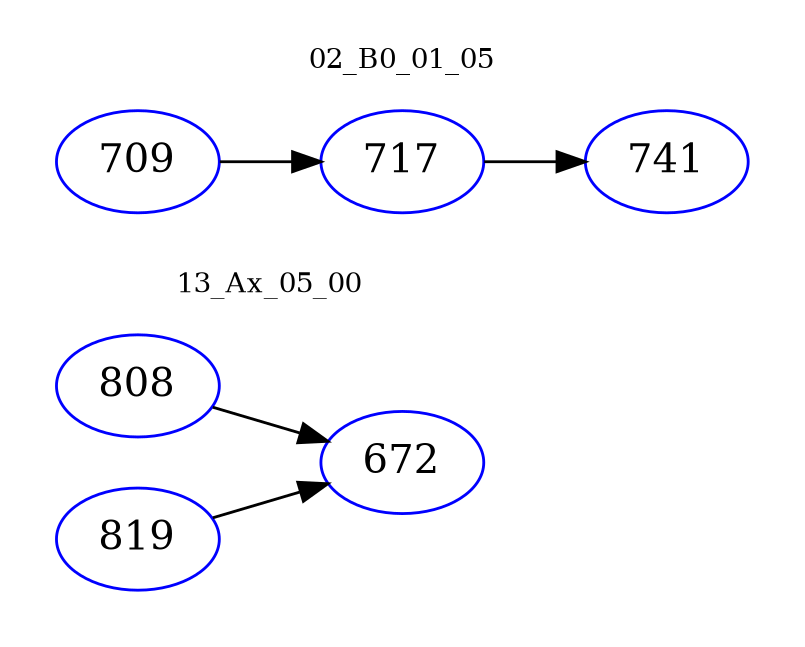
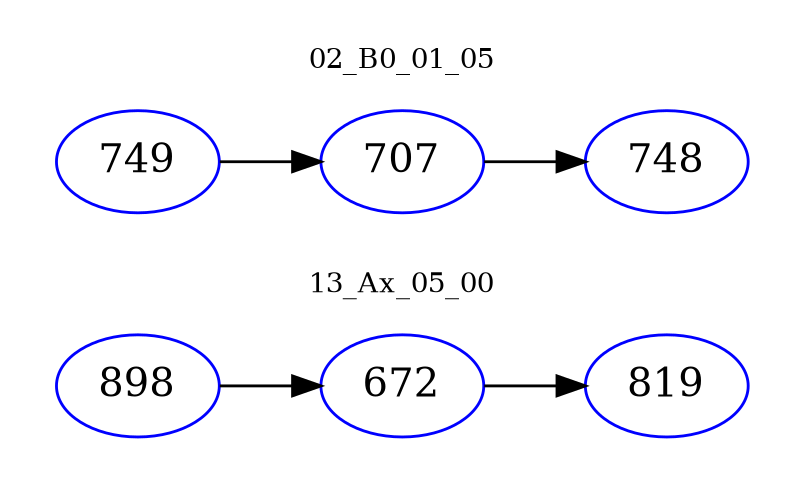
(138, 162) -> (138, 162)
(402, 162) -> (402, 162)
(667, 162) -> (667, 162)
(138, 386) -> (138, 386)
(256, 505) -> (520, 386)
